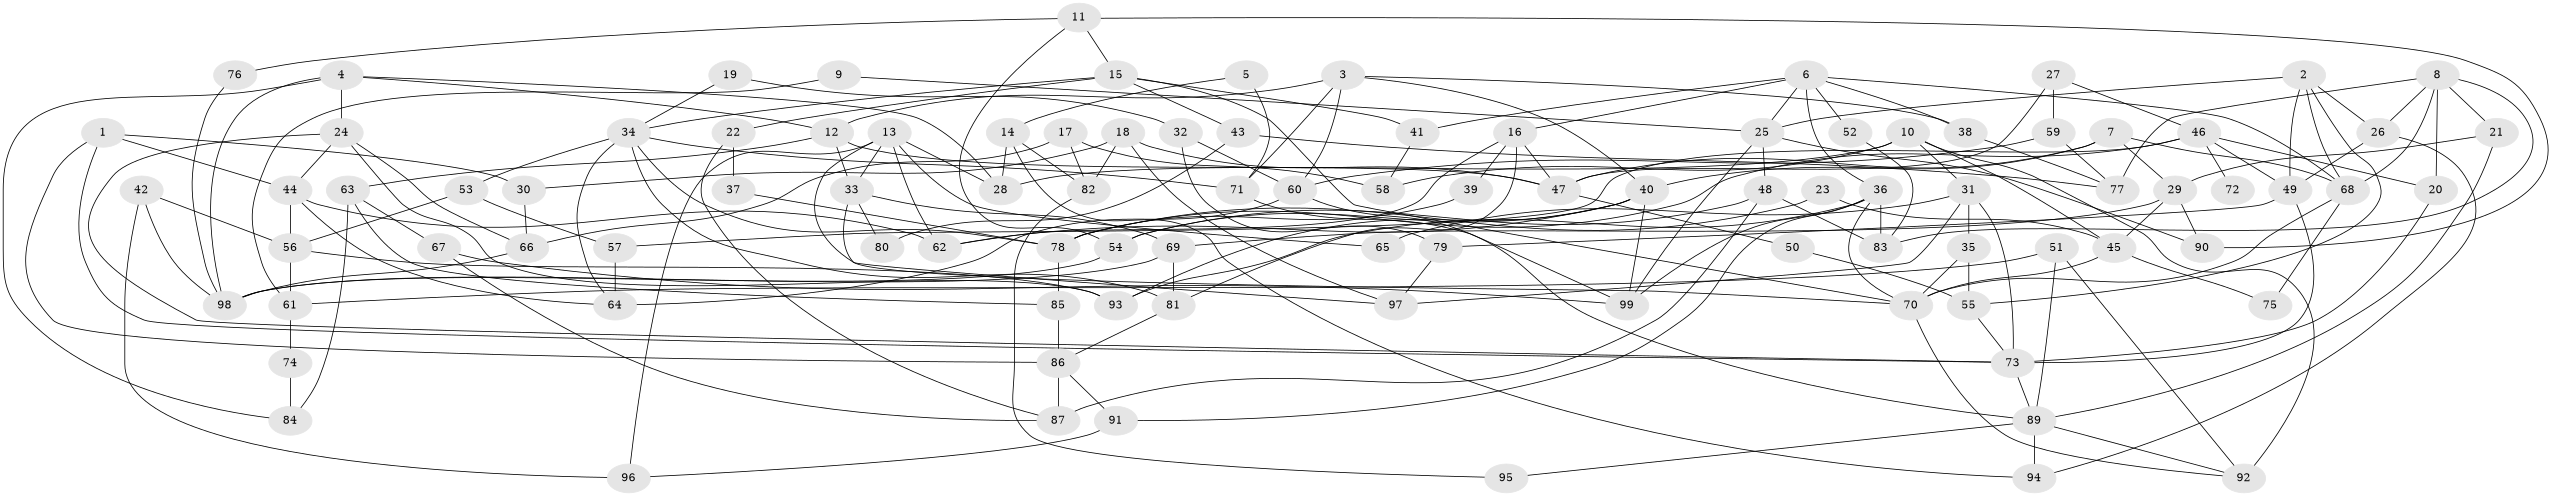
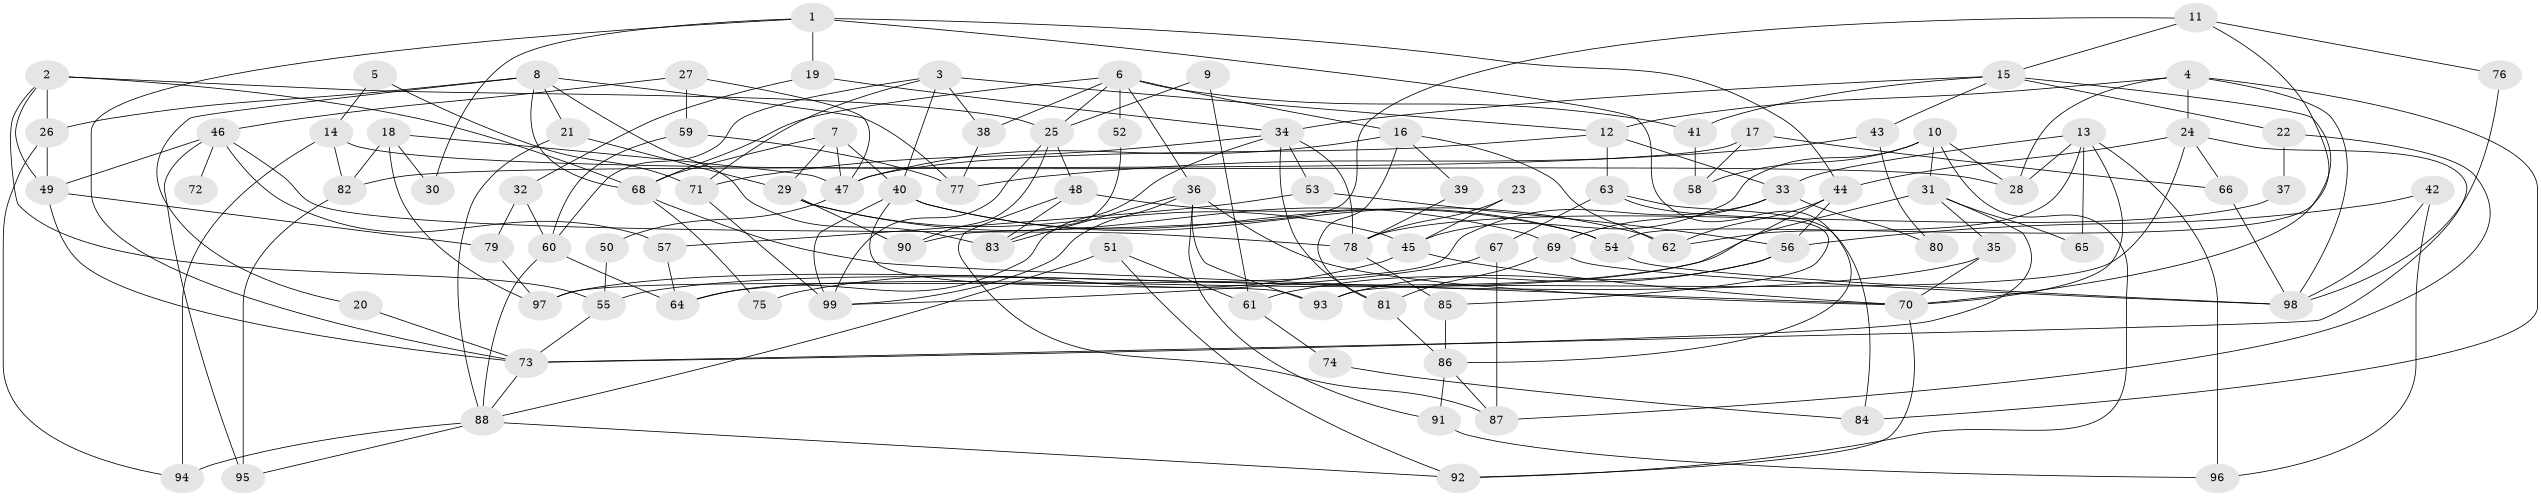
none -> (813, 46)
(2322, 163) -> (190, 315)
(526, 219) -> none
(2034, 421) -> (482, 421)
